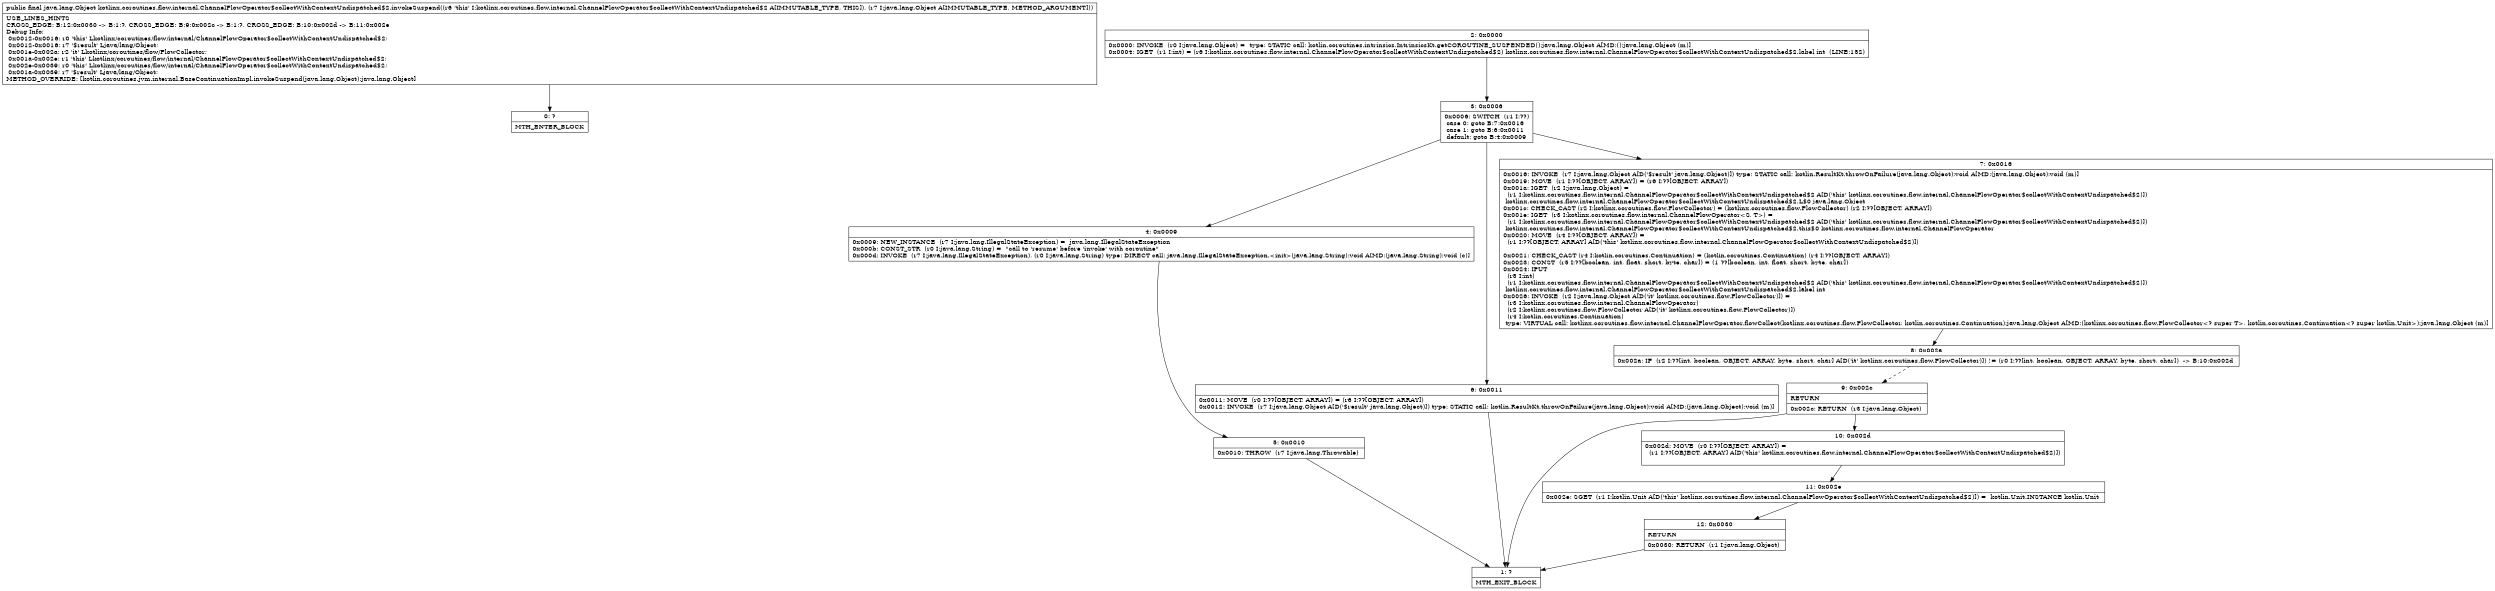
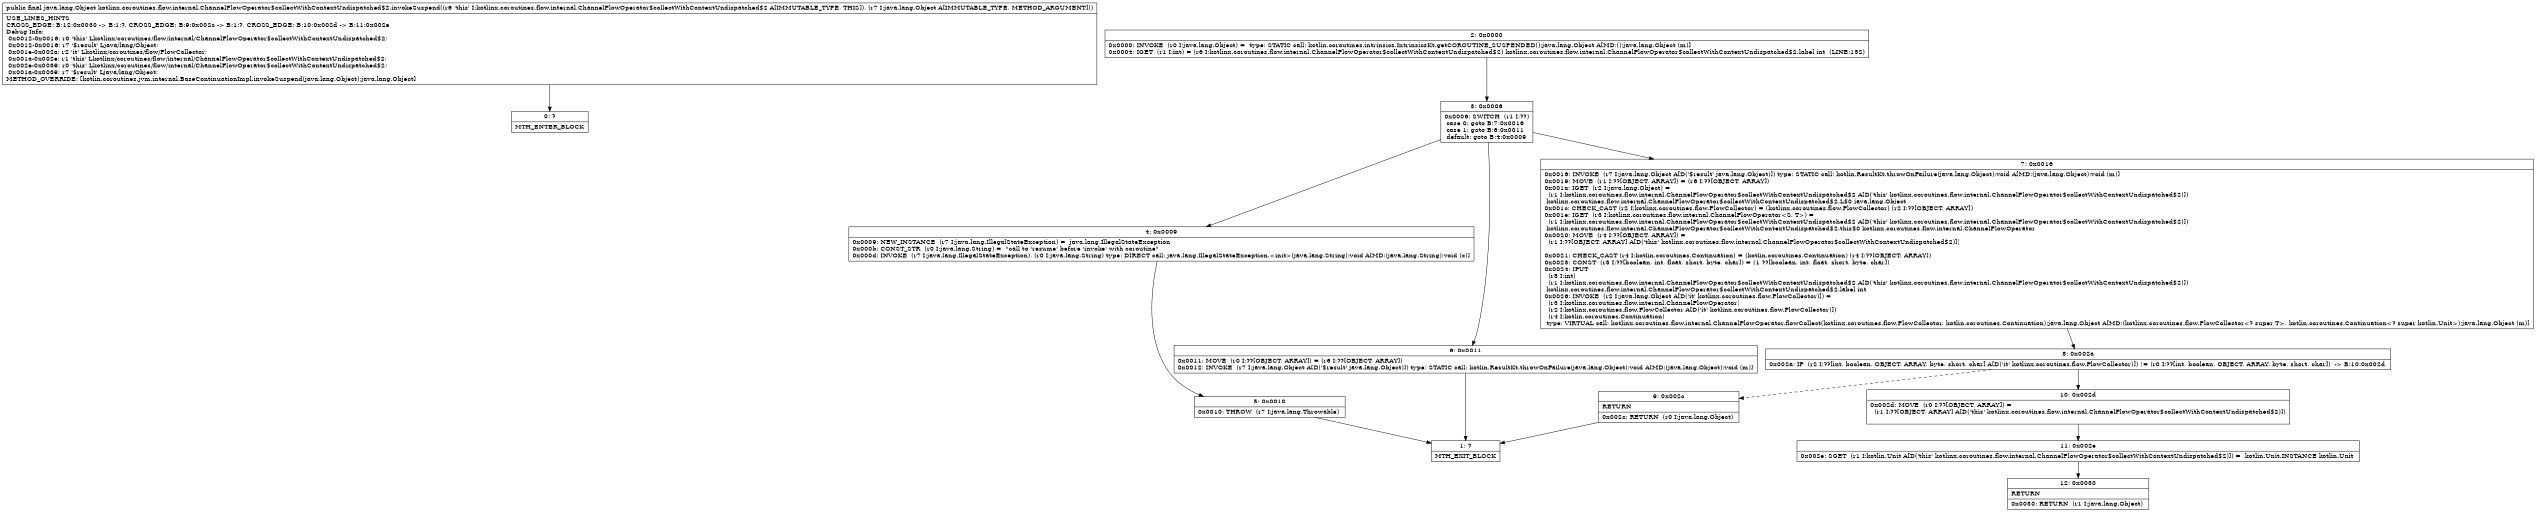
(1857, 409) -> (1669, 417)
(1855, 420) -> (2078, 377)
(1595, 559) -> none
